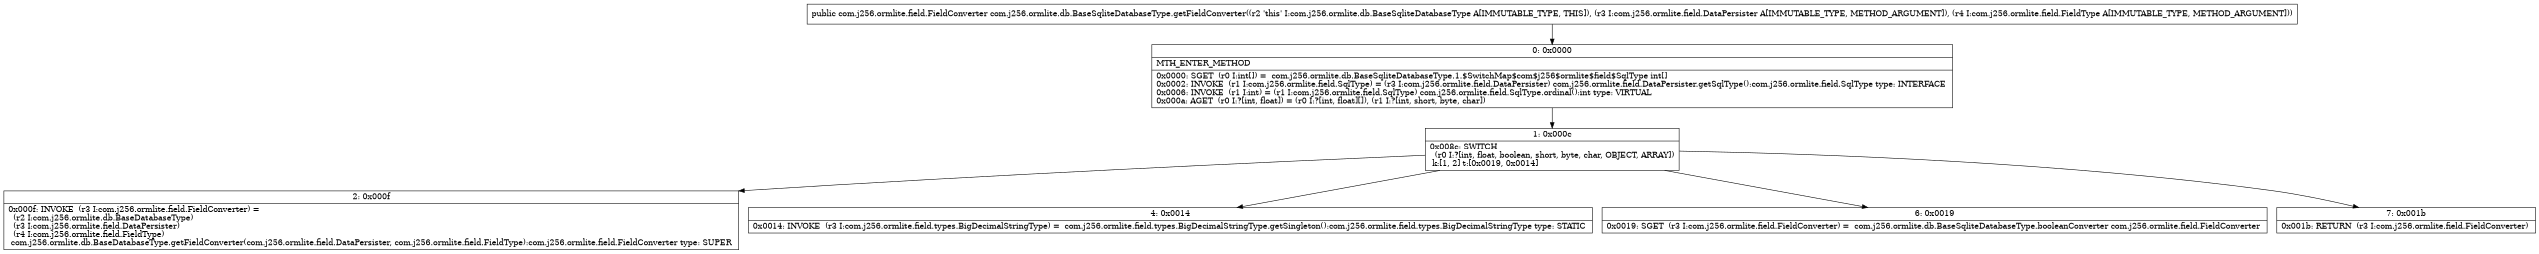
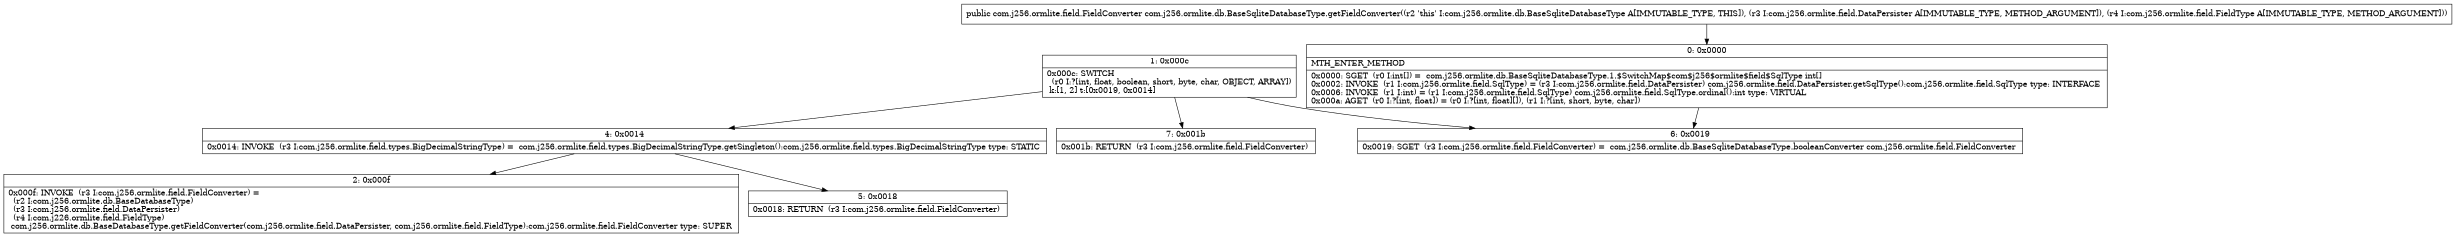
(1552, 115) -> (1697, 115)
(1466, 147) -> (1083, 74)
(1085, 171) -> (535, 163)
none -> (878, 204)
(86, 235) -> (86, 218)
